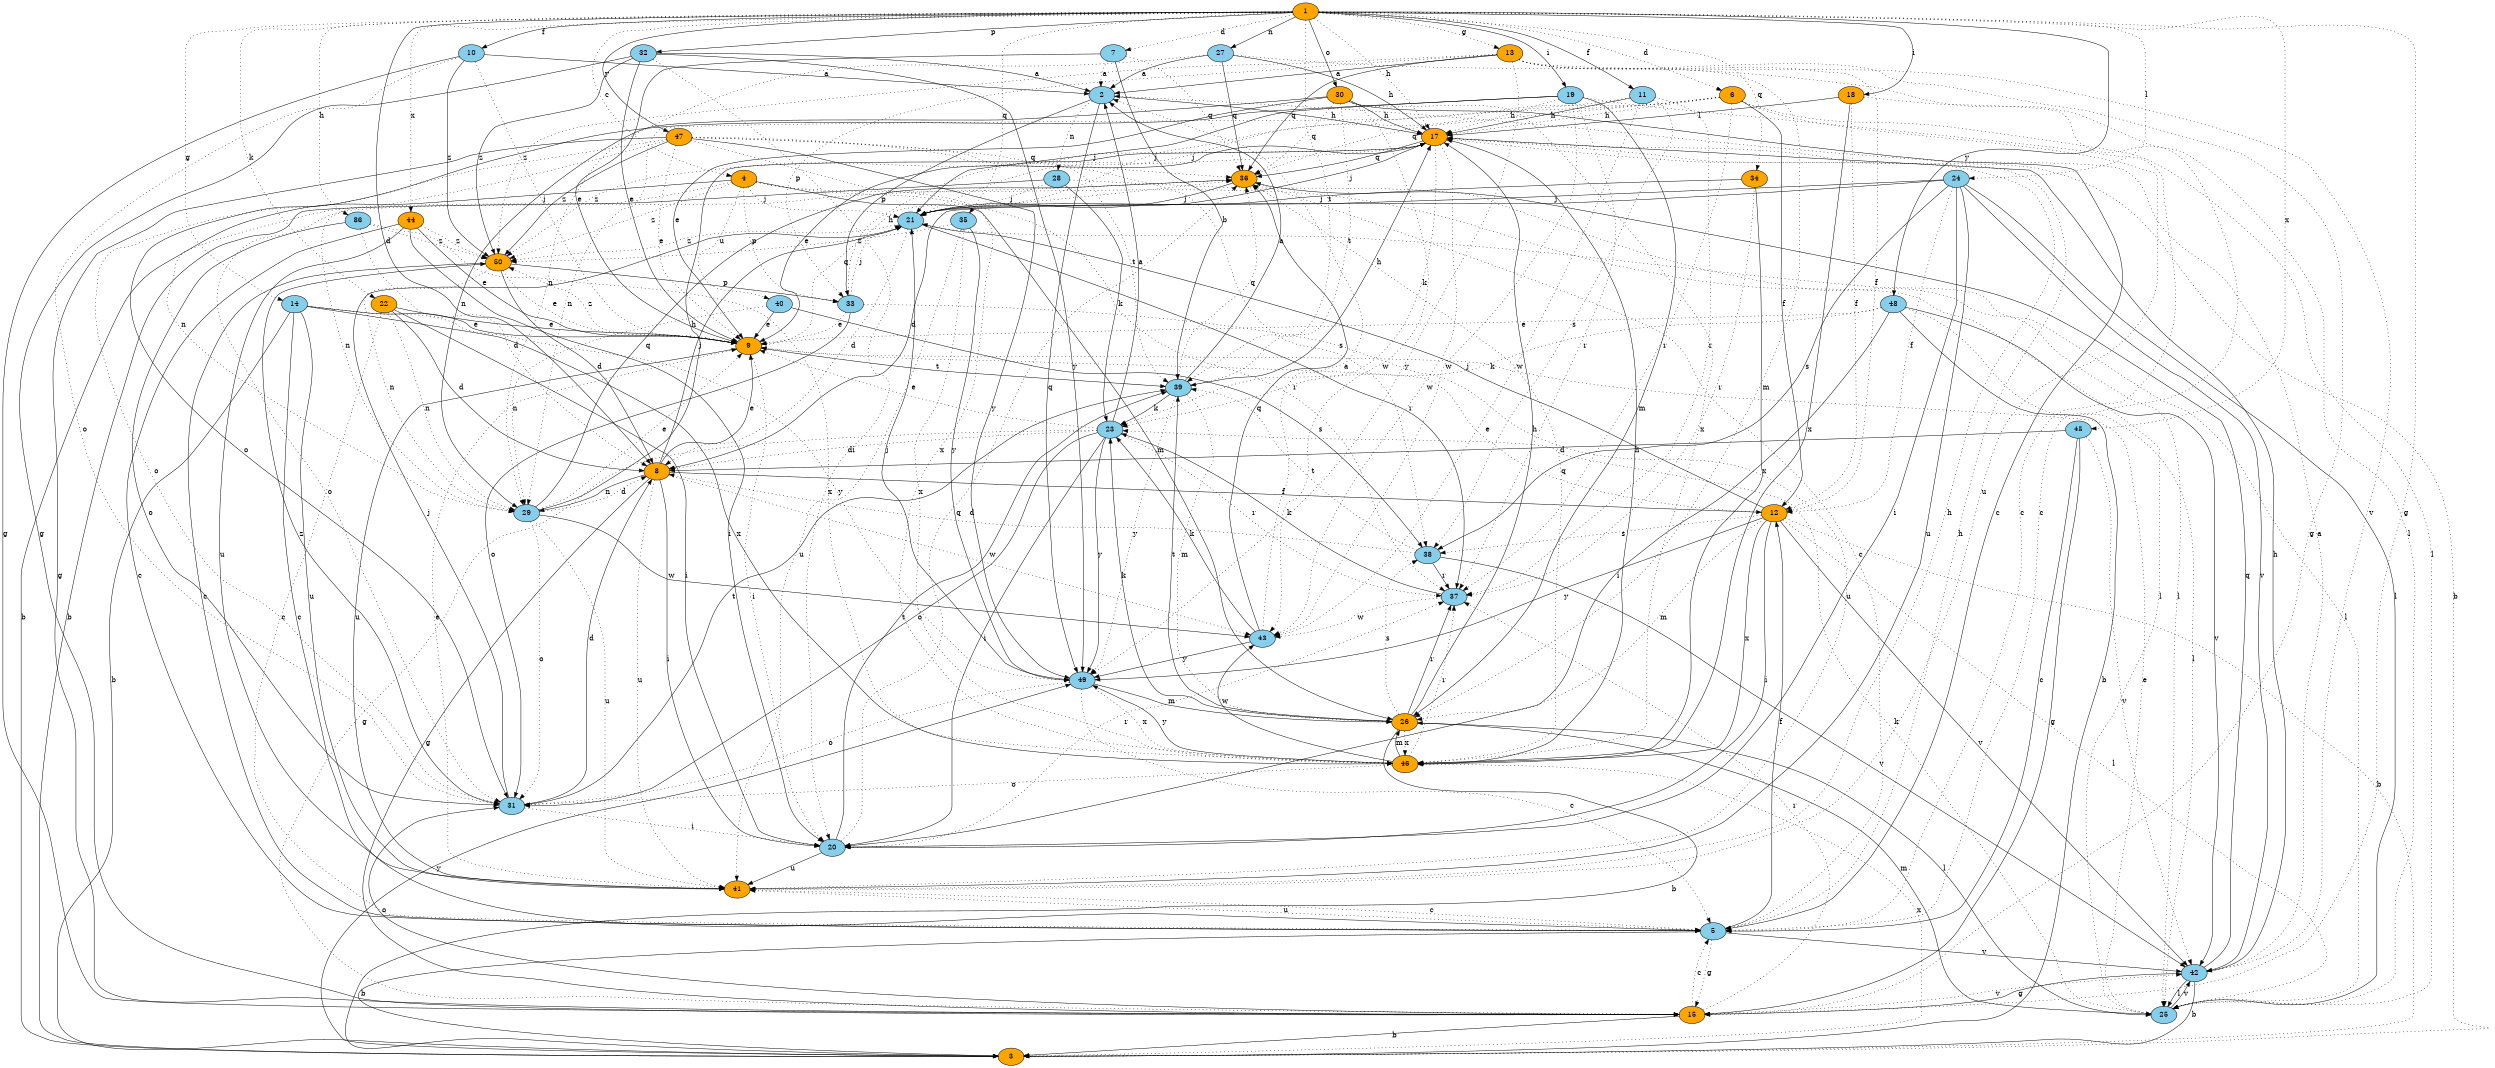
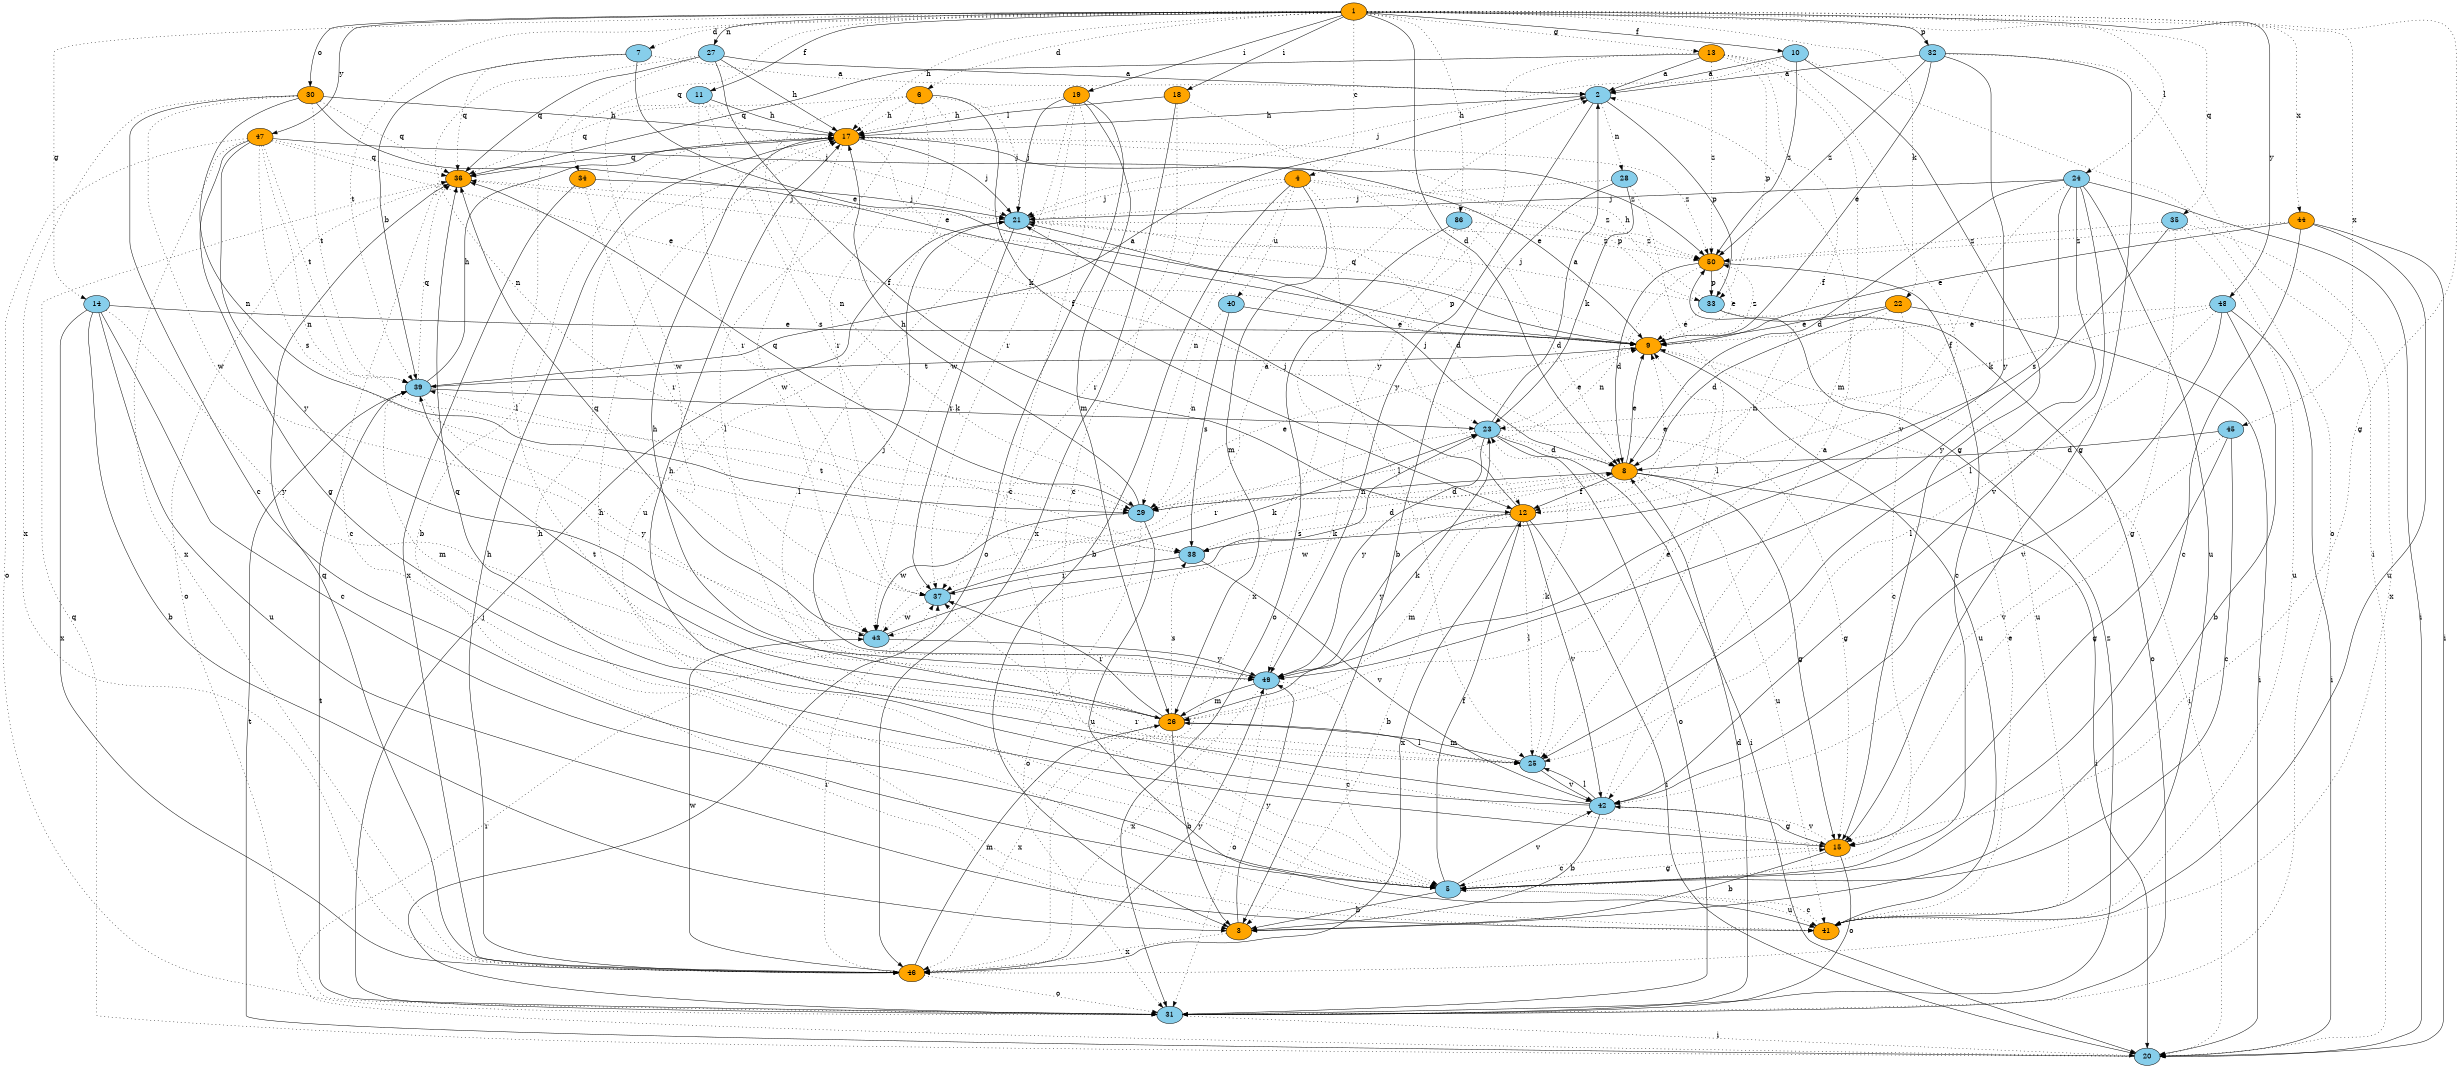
(1570, 95) -> (1077, 95)
(1080, 207) -> (722, 198)
(566, 246) -> (1406, 122)
(1856, 304) -> (1452, 304)
(2342, 371) -> (2090, 576)
none -> (1048, 385)
(1050, 388) -> (1397, 388)
(1559, 457) -> (397, 779)
(605, 737) -> (1338, 884)
(787, 868) -> none
